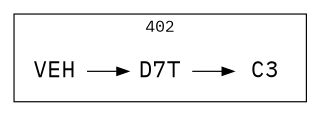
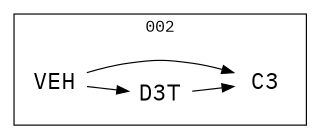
(160, 27) -> (160, 27)
none -> (154, 60)
(160, 71) -> (160, 95)
